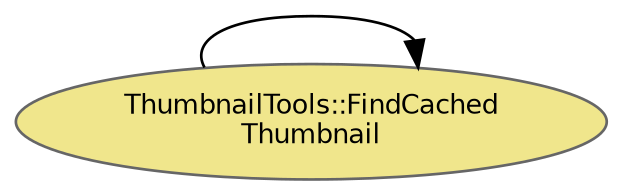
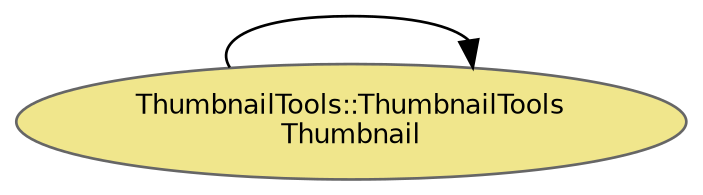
(311, 122) -> (351, 122)
